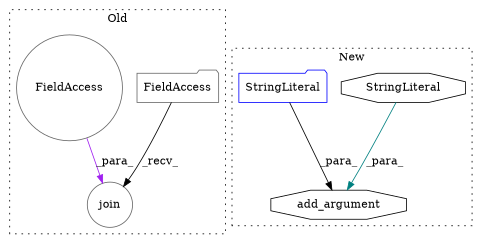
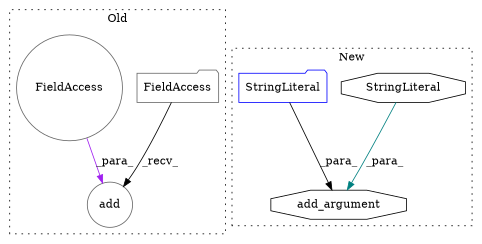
(110, 205) -> (110, 205)
